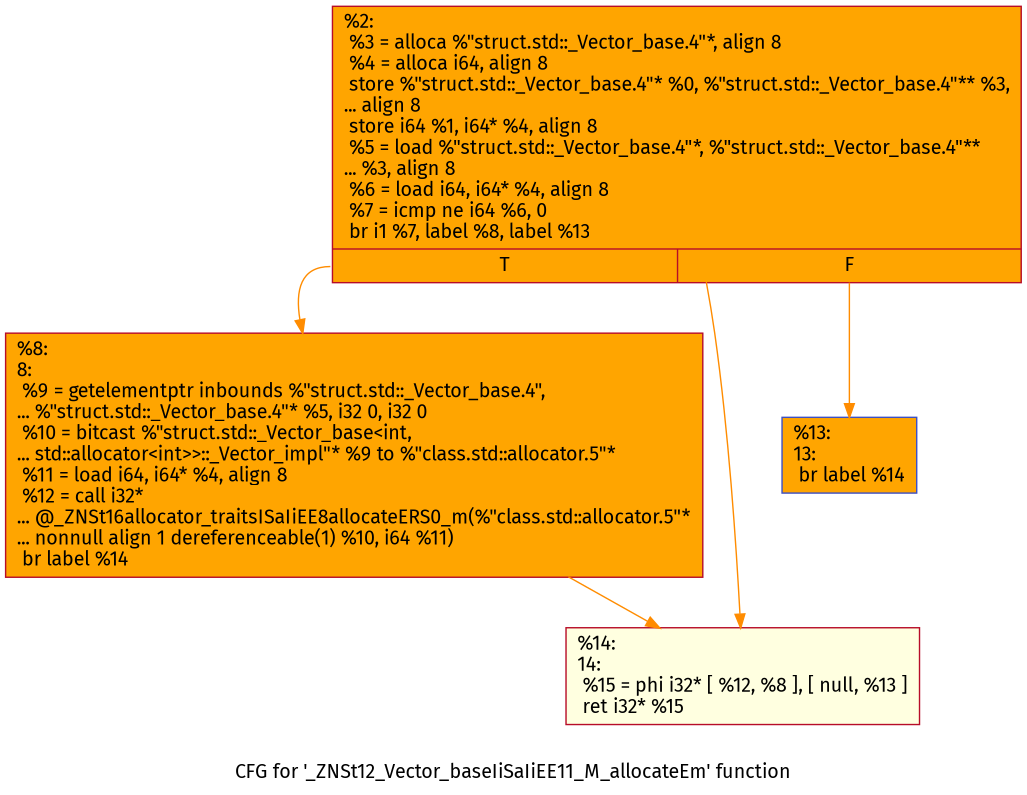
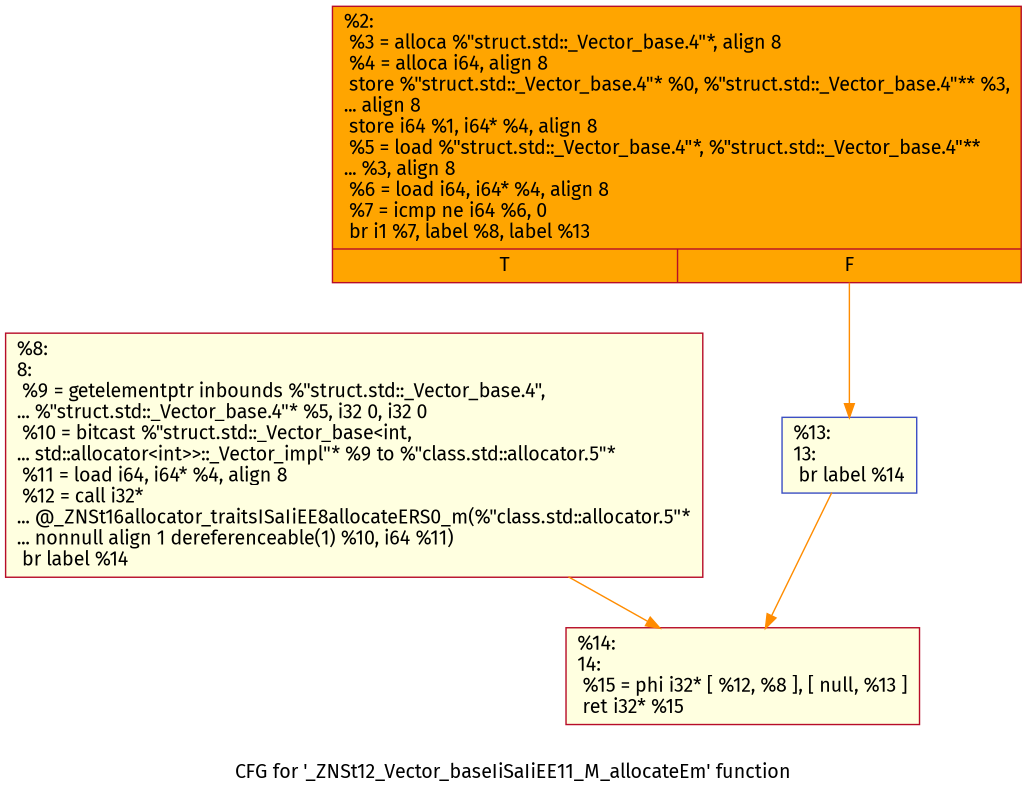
(302, 284) -> none
(728, 447) -> (802, 554)
(354, 455) -> (354, 455)
(849, 455) -> (849, 455)
